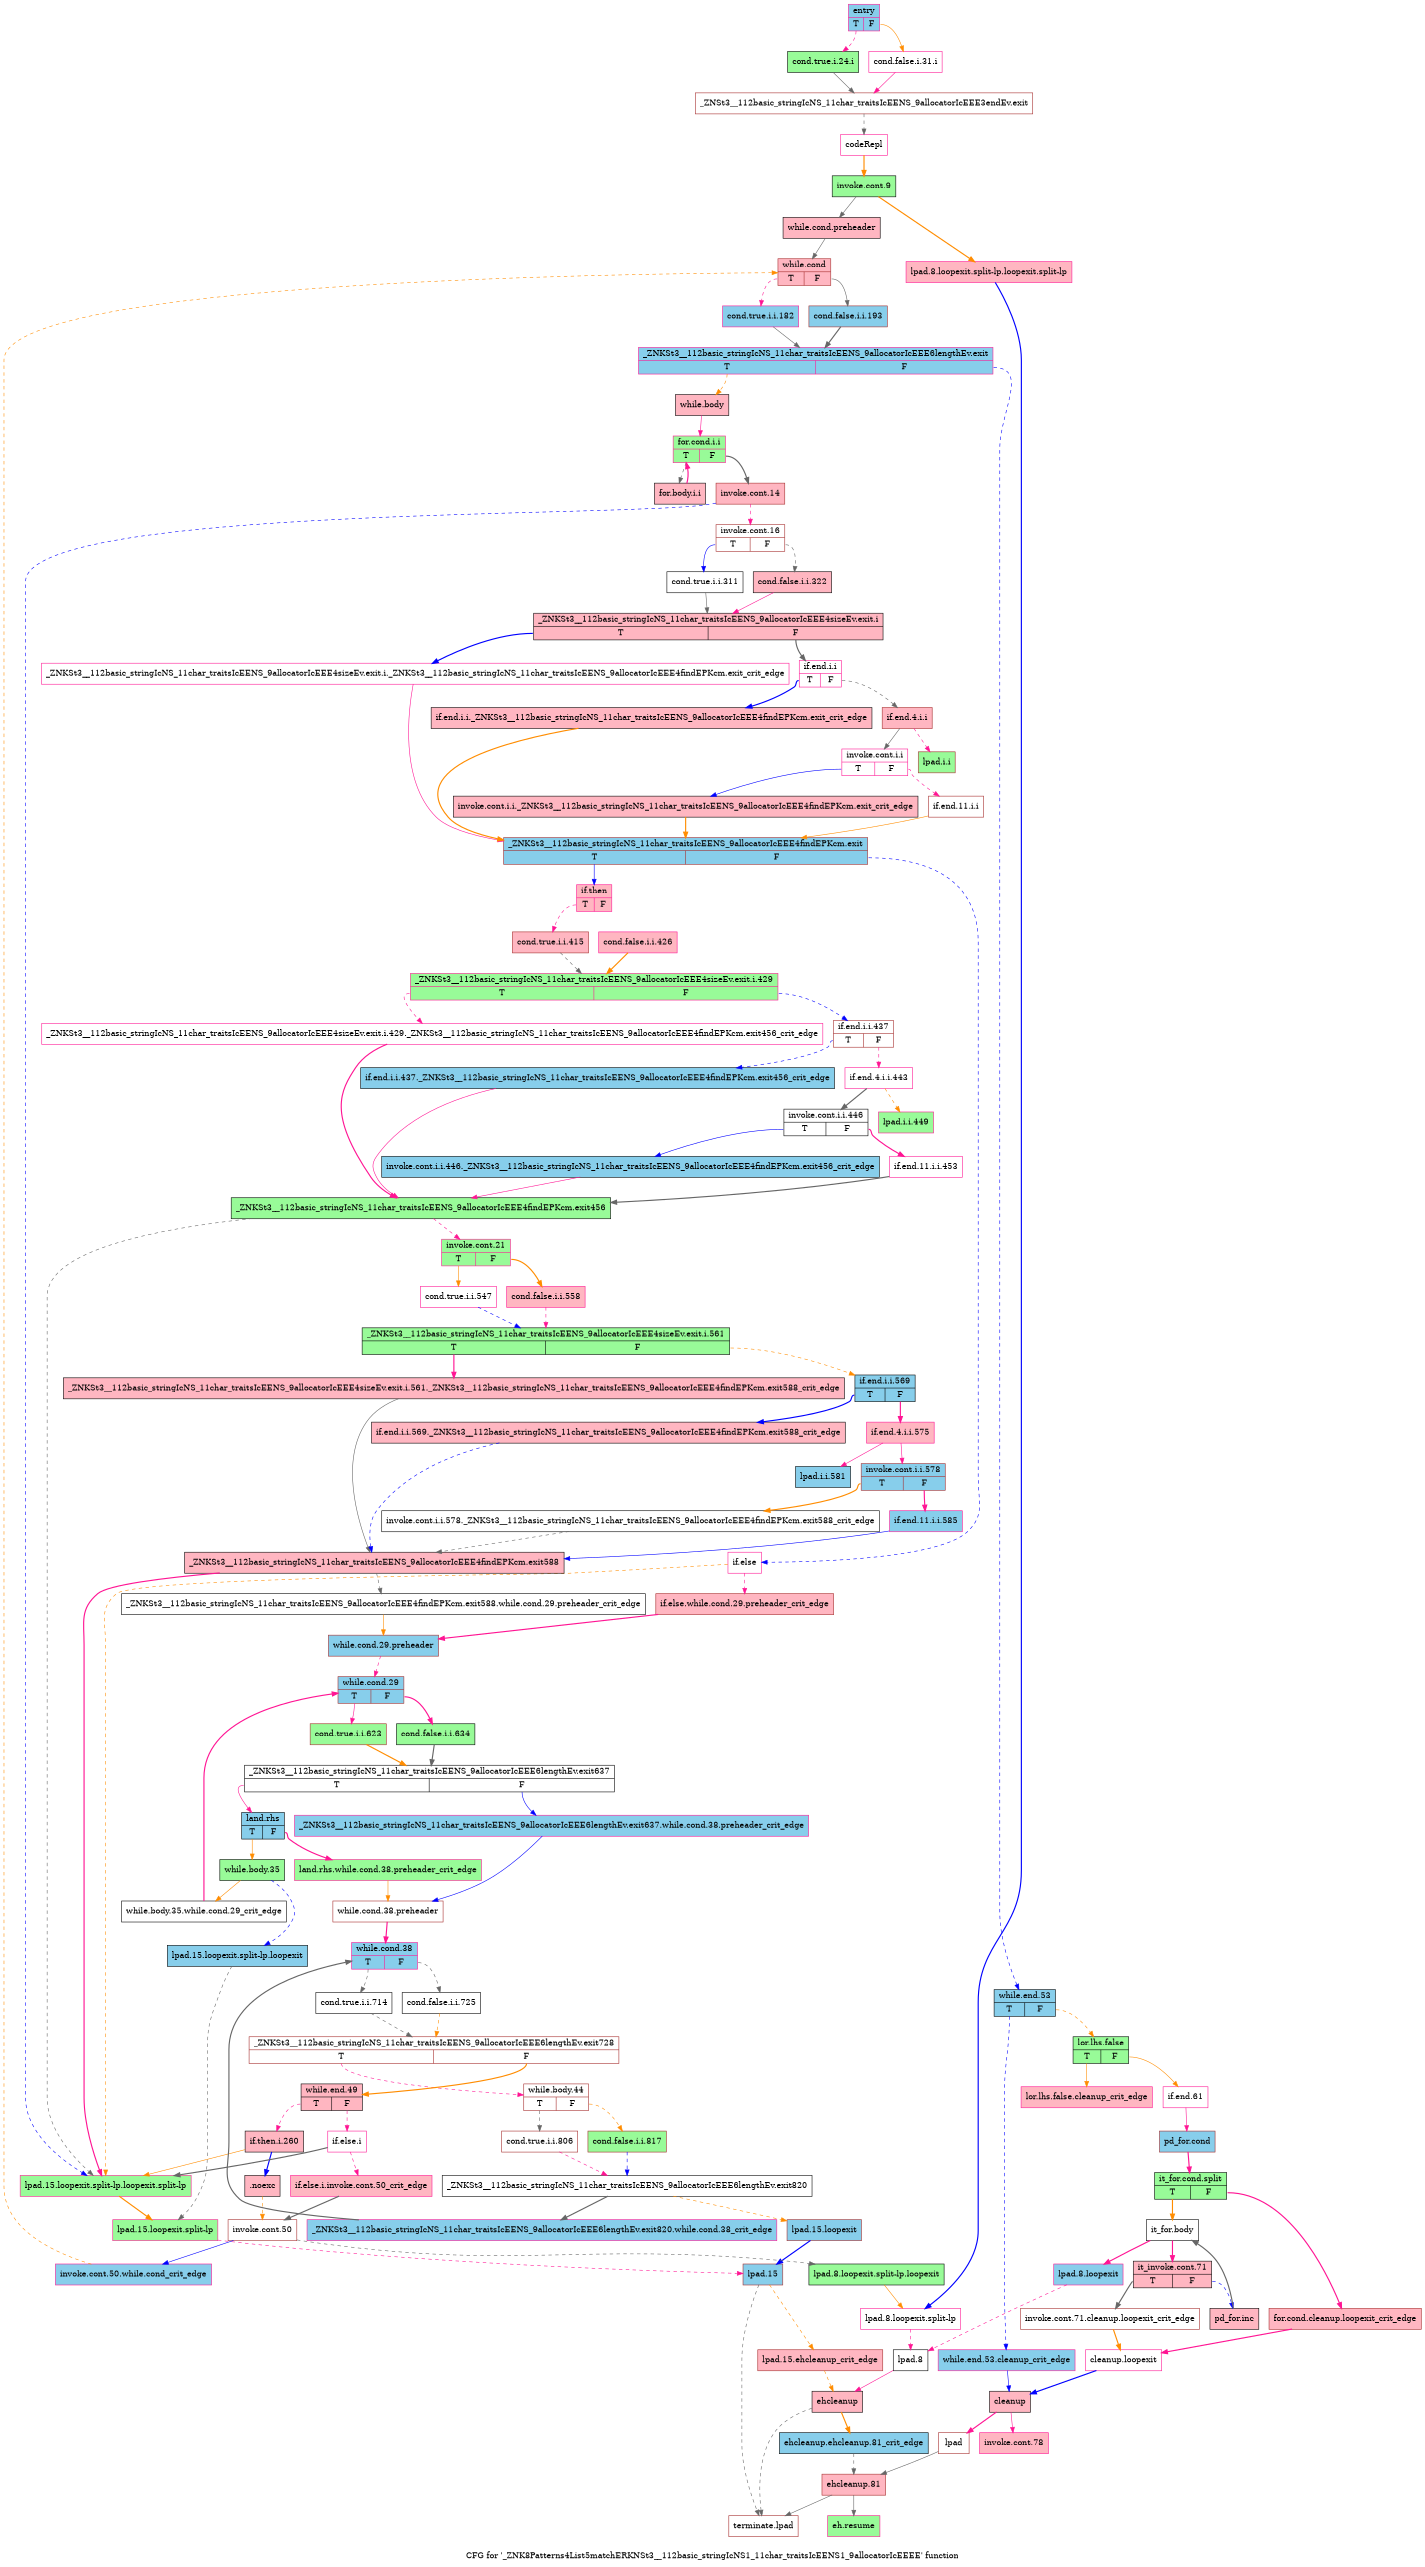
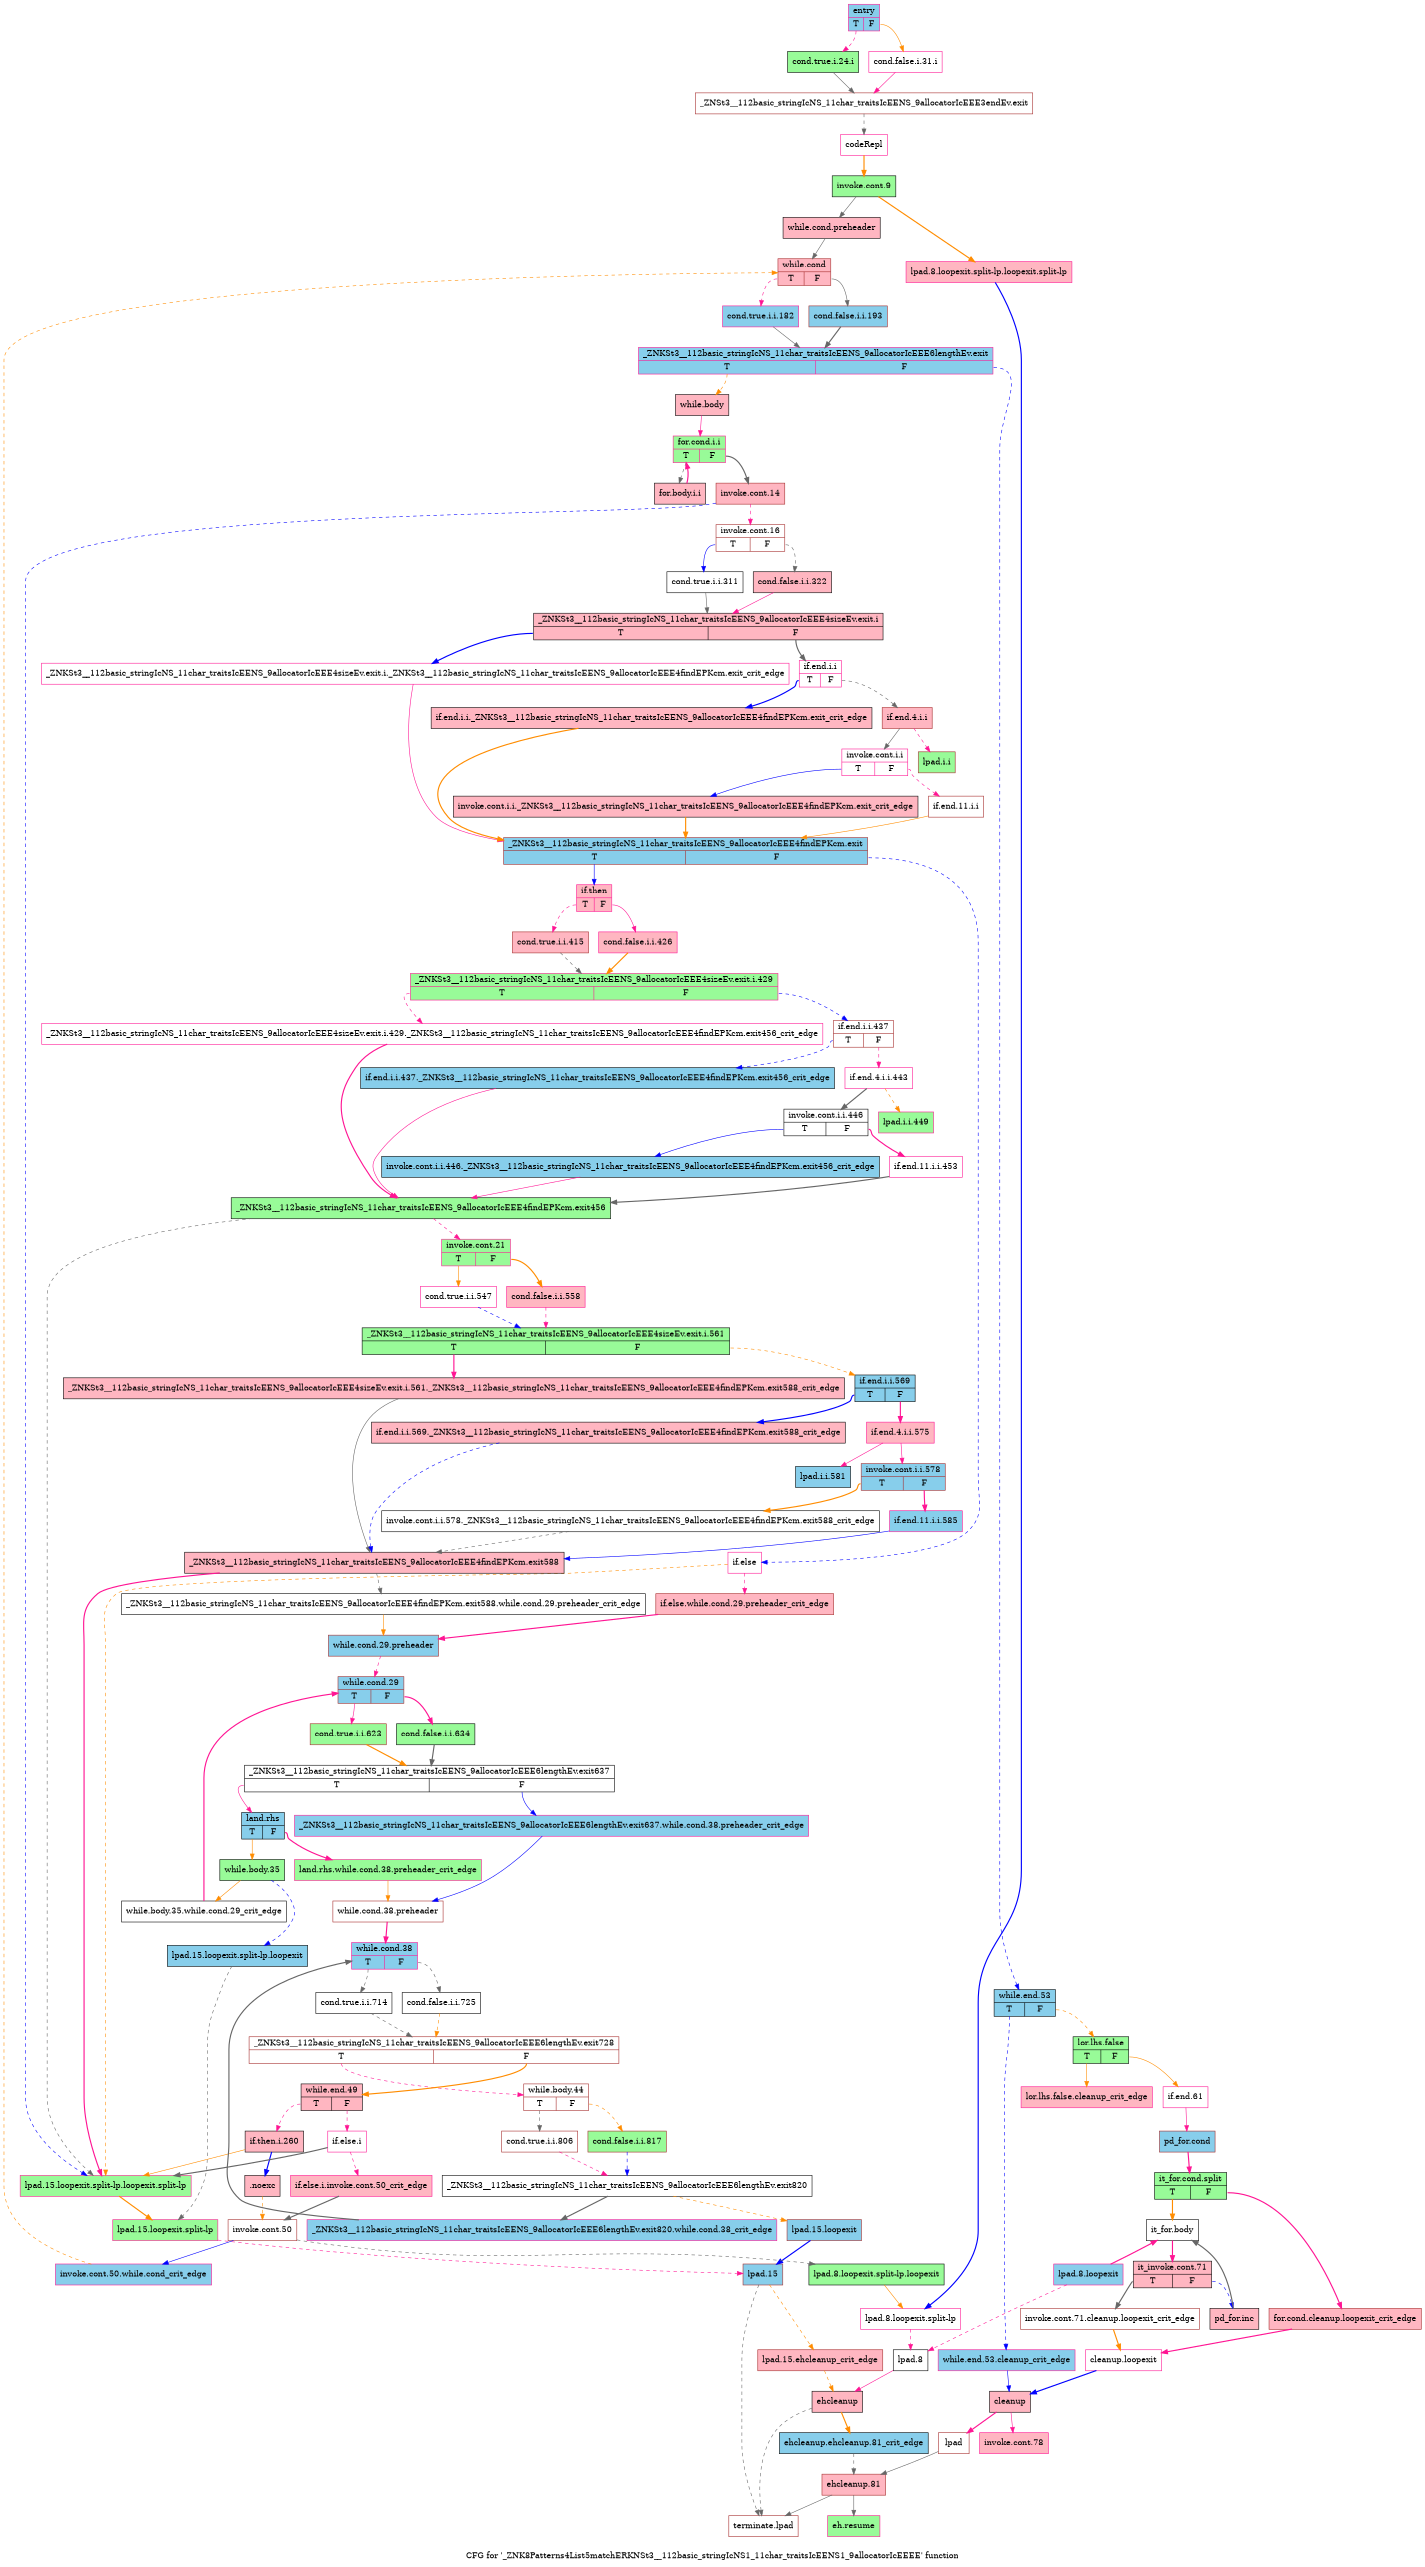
none -> (626, 912)
(1130, 2251) -> (1131, 2254)
